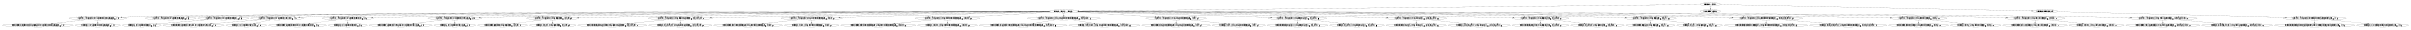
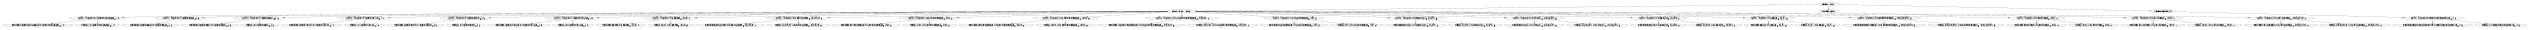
none -> (151, 25)
none -> (210, 25)
